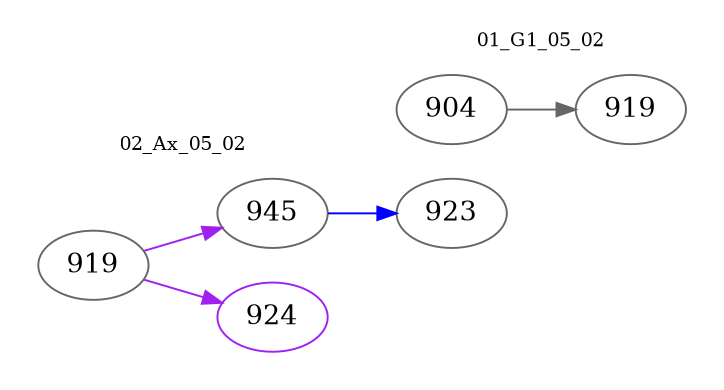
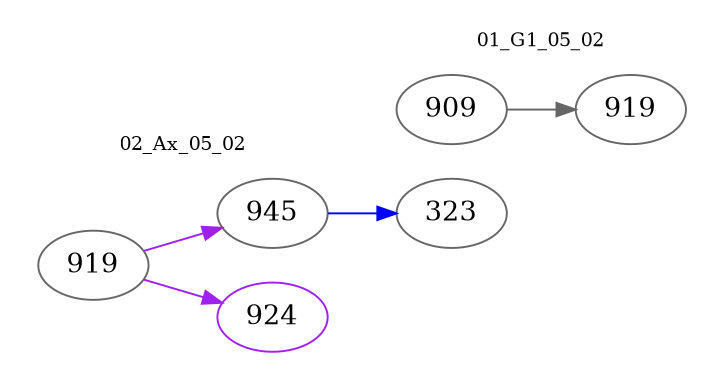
(452, 110) -> (452, 110)
(452, 213) -> (452, 213)
